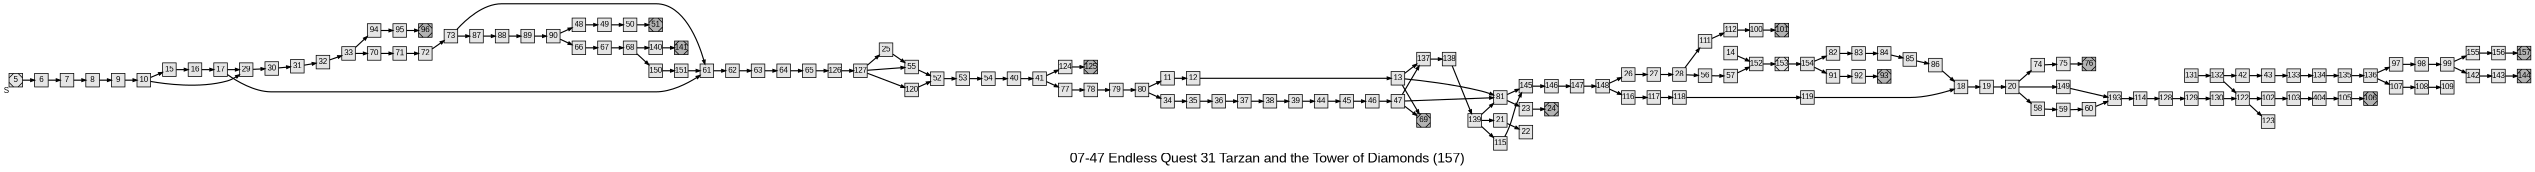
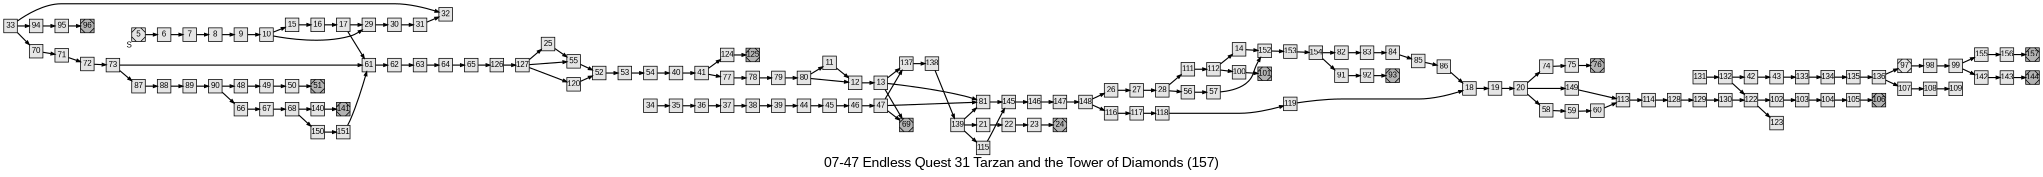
(334, 58) -> (225, 4)
none -> (1225, 61)
(1782, 64) -> (1290, 52)
(2396, 64) -> (1905, 66)
(1153, 95) -> (828, 80)
(2115, 99) -> (1623, 100)
(2319, 99) -> (1828, 100)
(1511, 103) -> (1020, 125)
